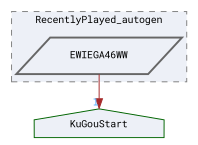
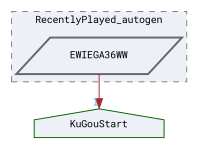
(99, 56) -> (99, 56)
